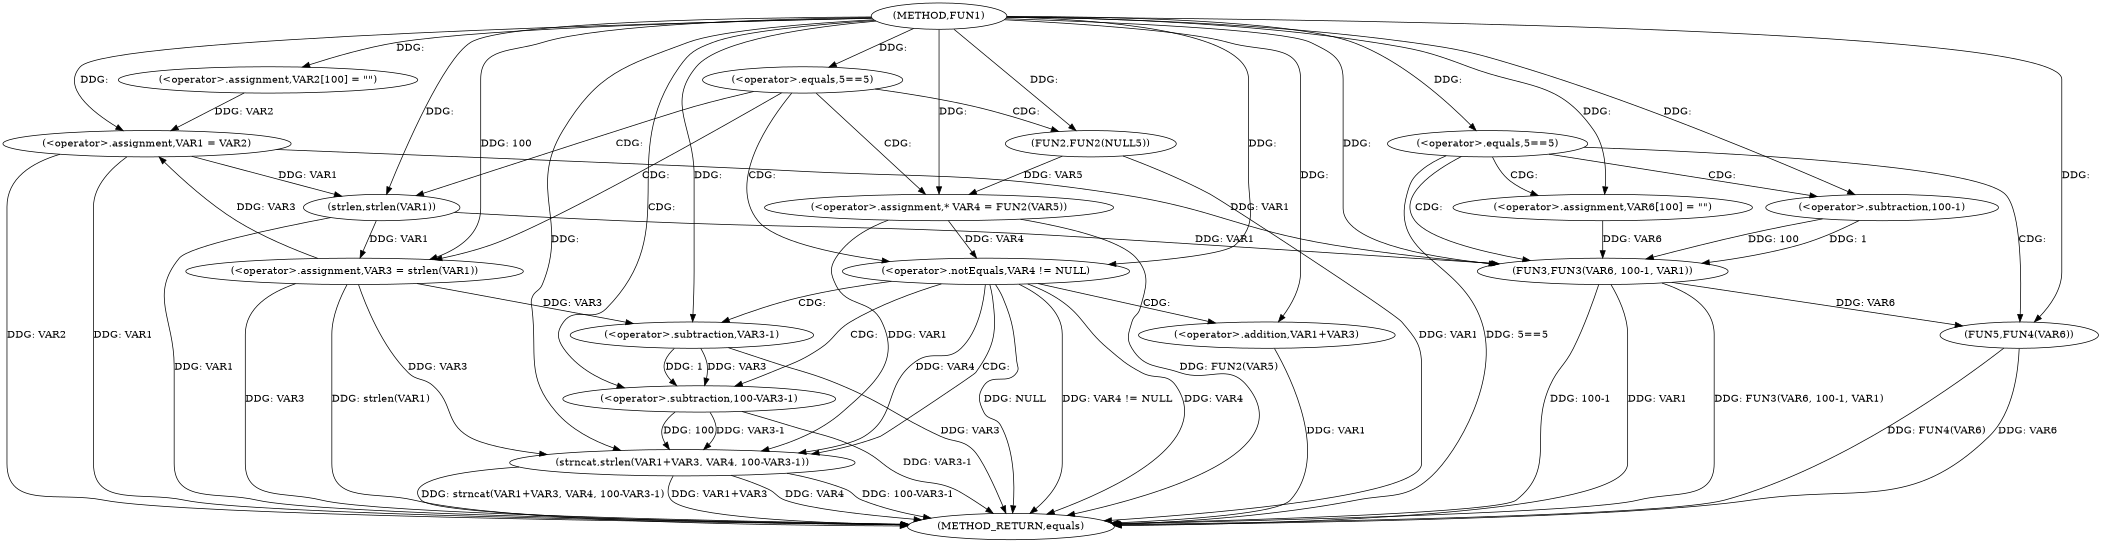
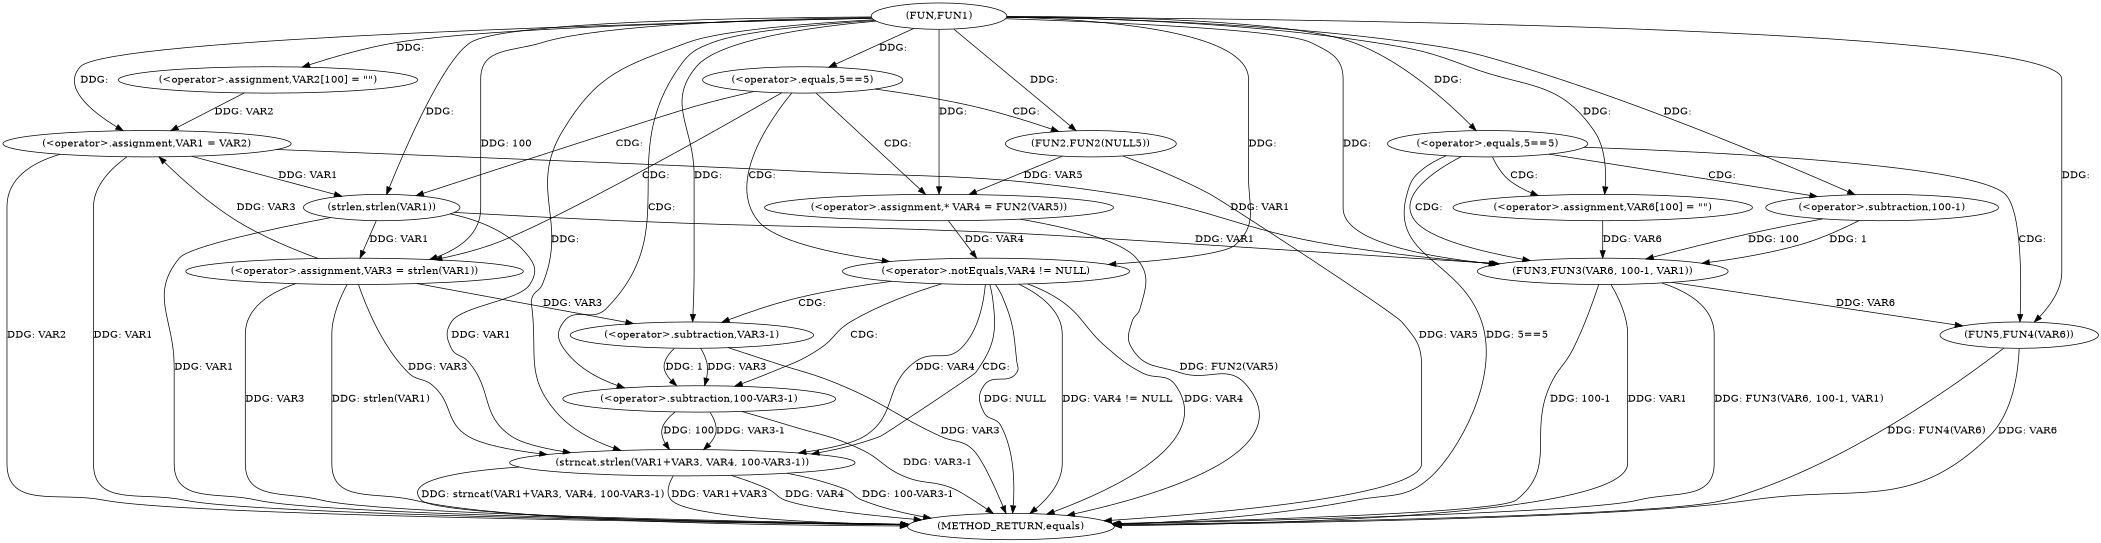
(939, 16) -> (939, 16)
(1267, 335) -> none
(1449, 335) -> (1449, 335)
(887, 339) -> (458, 316)
